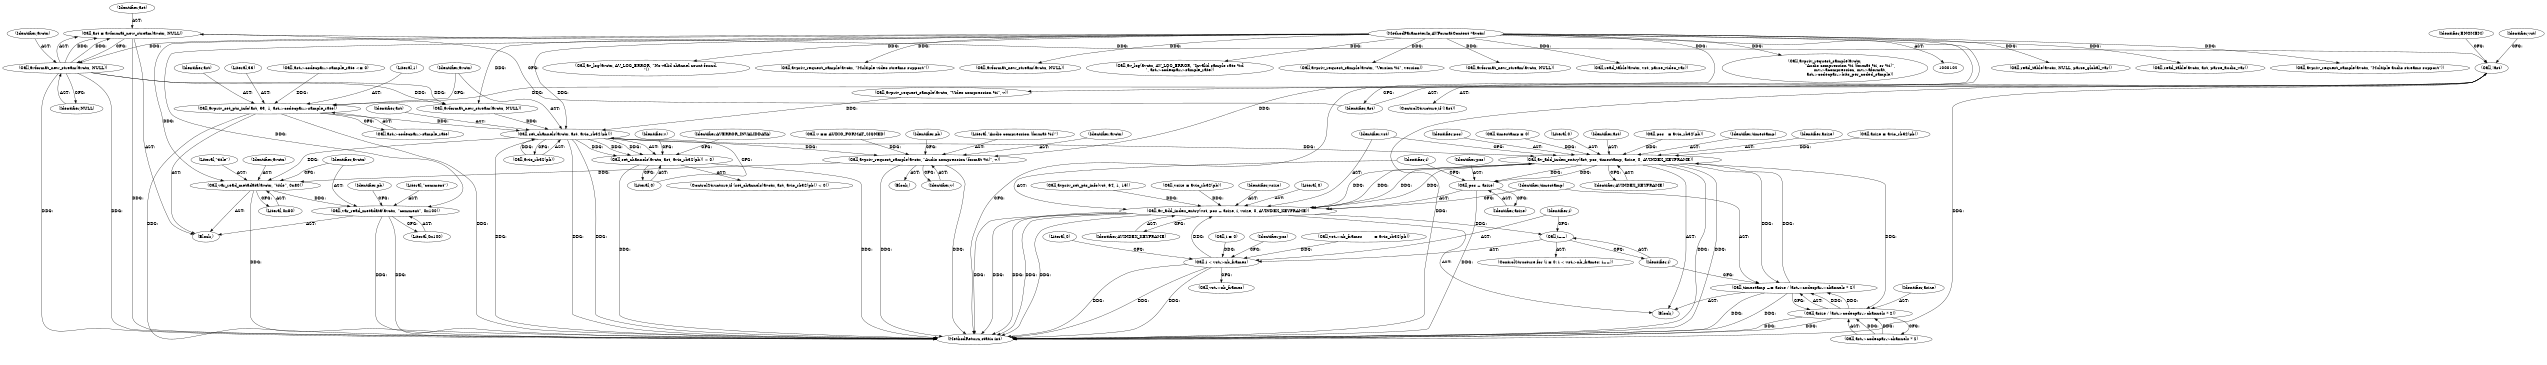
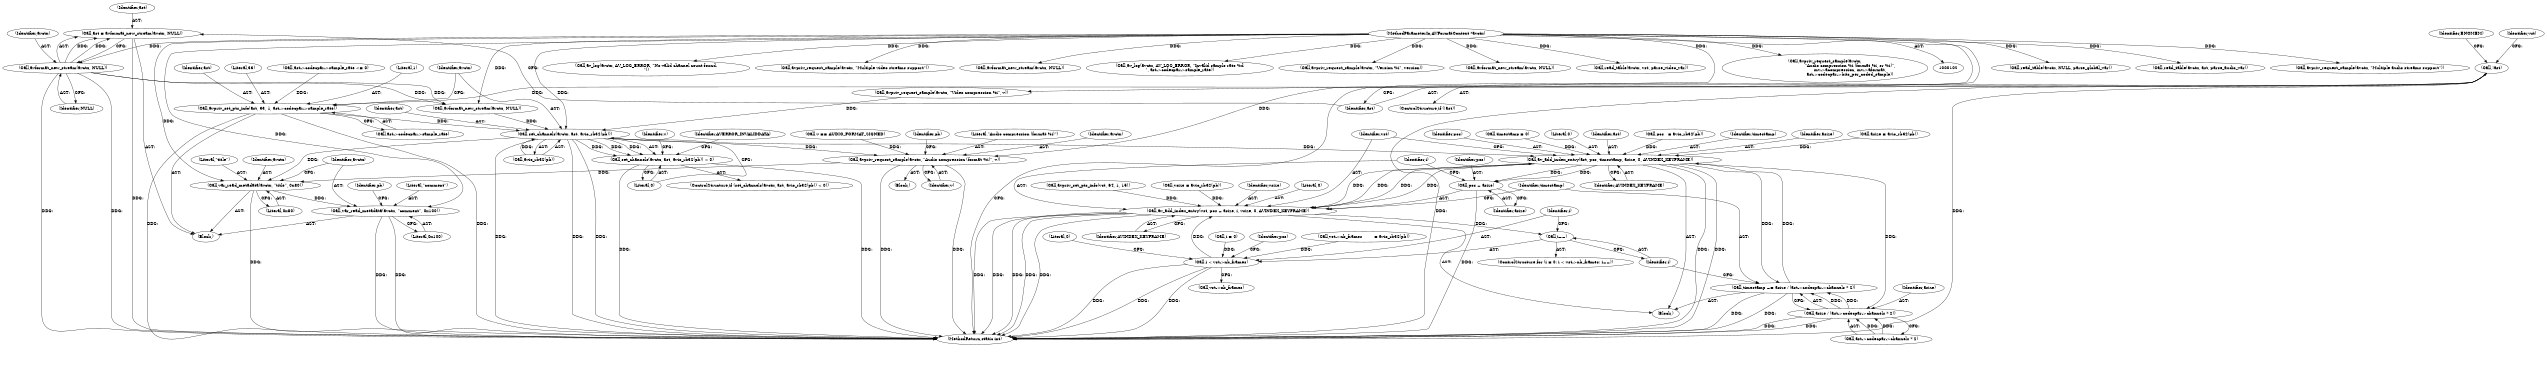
(1343, 49) -> none
(544, 147) -> (544, 147)
